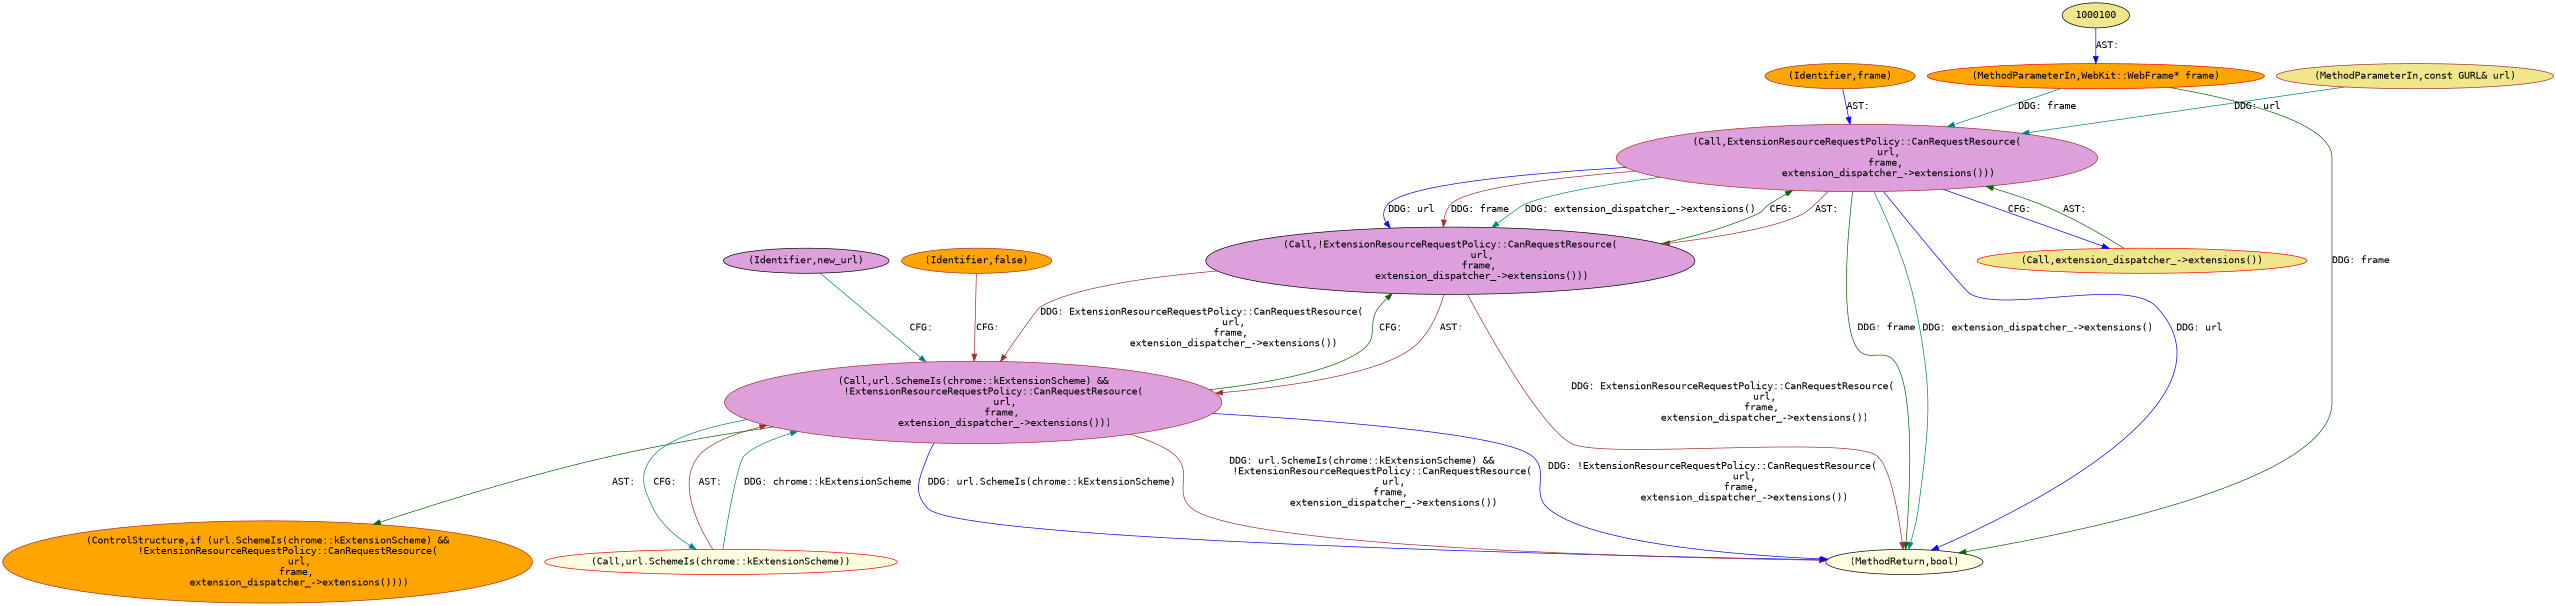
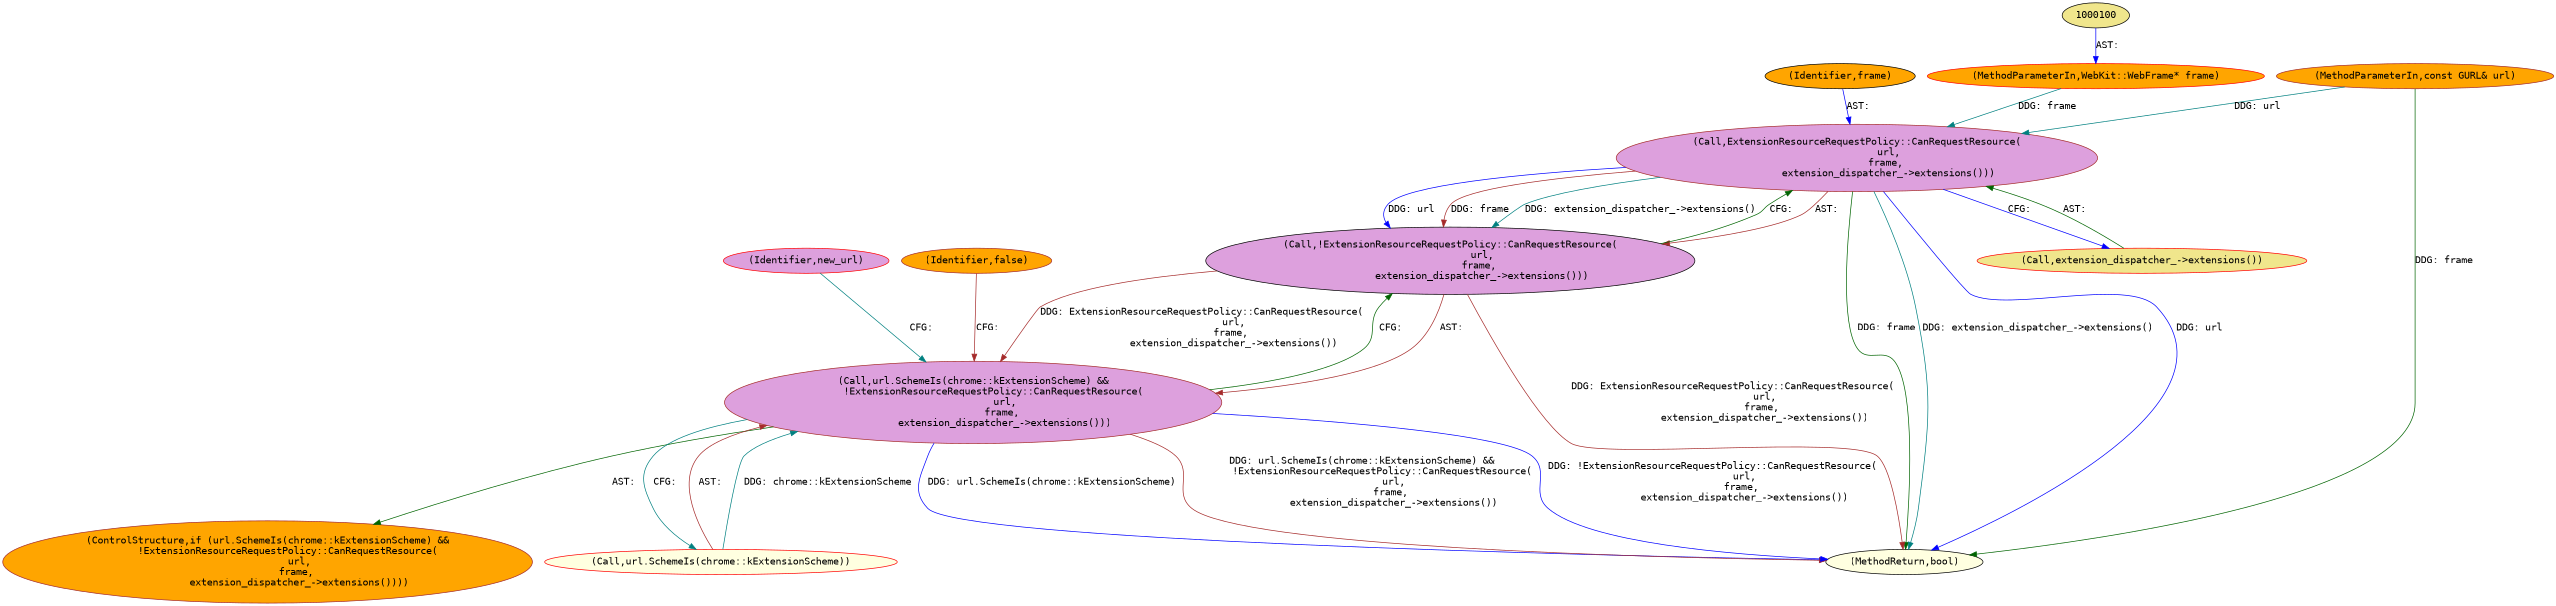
(1840, 76) -> (1840, 76)
(2415, 76) -> (2415, 76)
(806, 261) -> (806, 261)
(2332, 393) -> (2363, 464)
